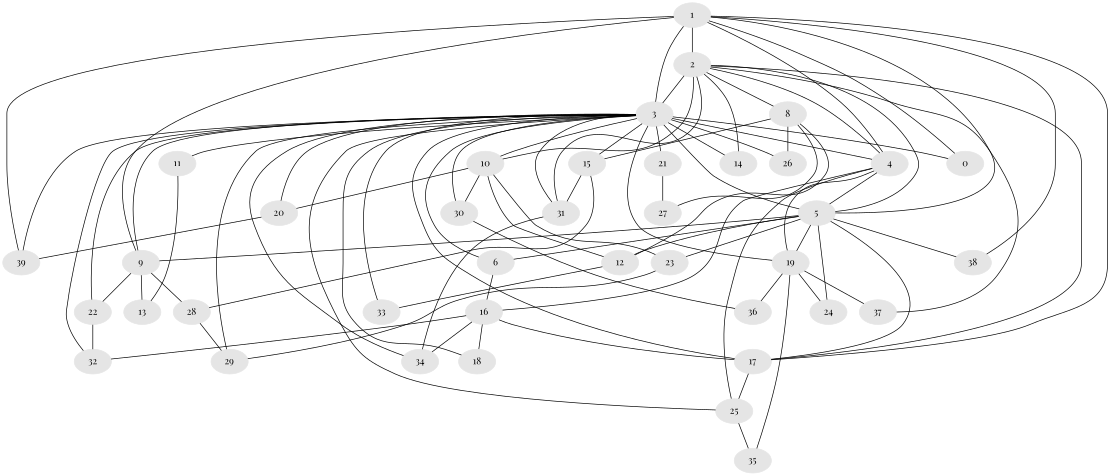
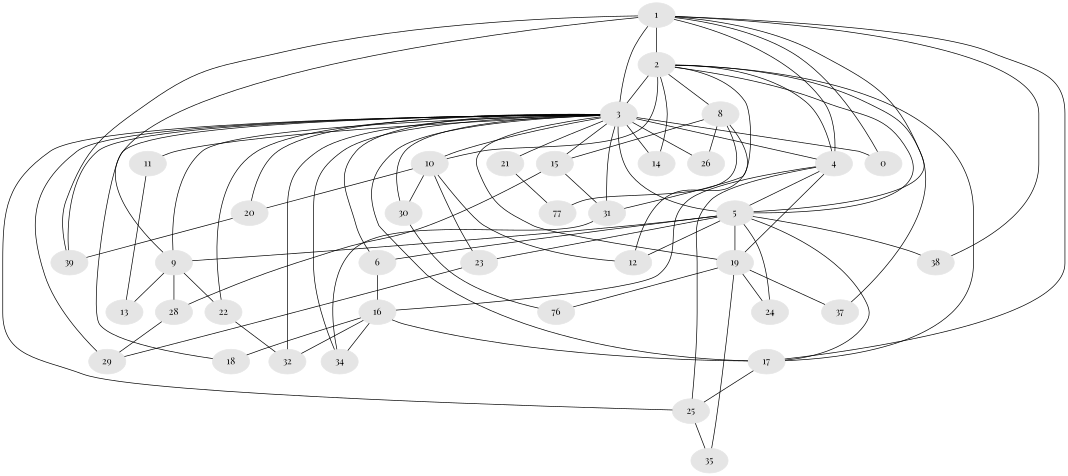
(663, 213) -> (558, 213)
(382, 312) -> none
(753, 312) -> (556, 312)
